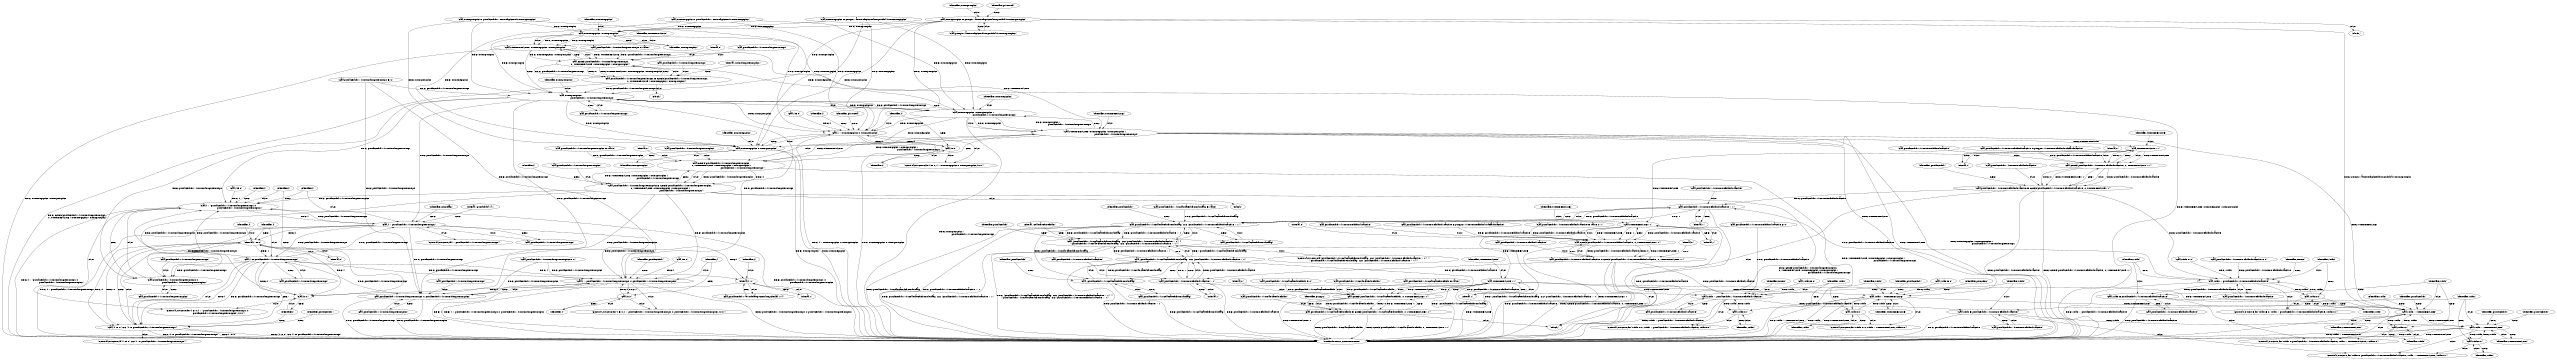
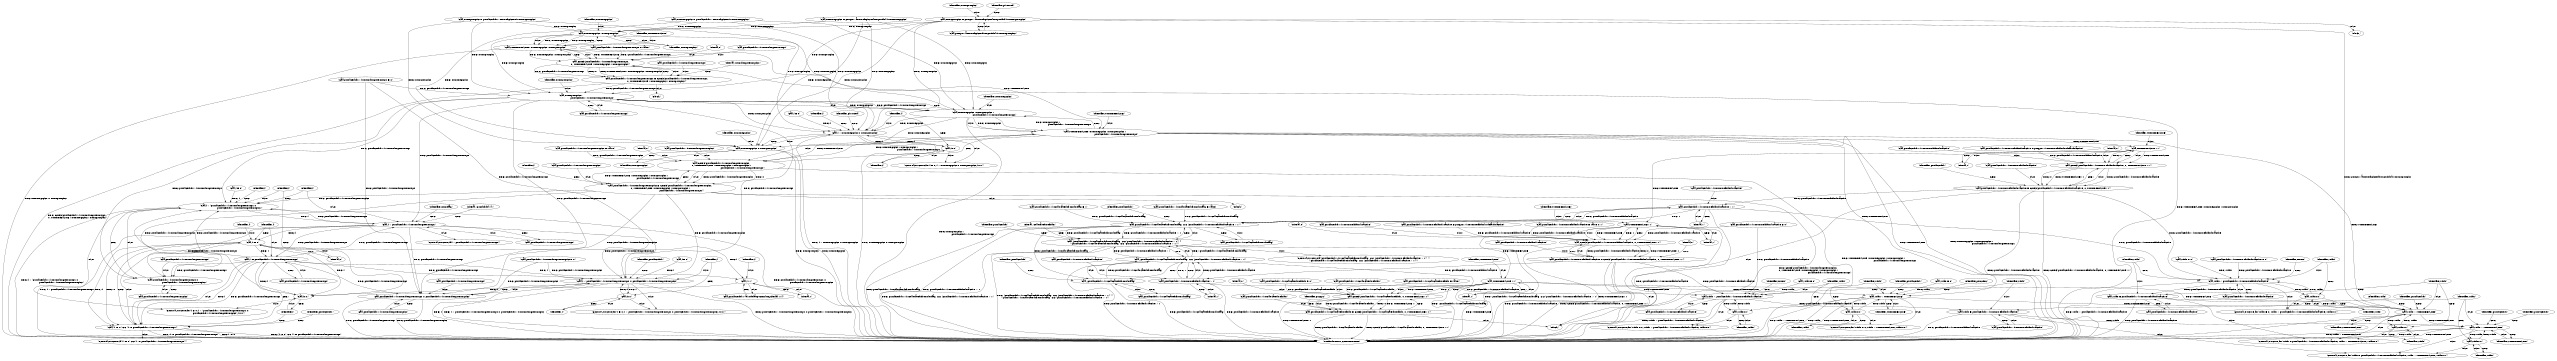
(529, 76) -> (584, 43)
(641, 136) -> none
(46, 198) -> (46, 198)
none -> (1058, 207)
(253, 243) -> (253, 243)
(1972, 249) -> (1973, 229)
(746, 281) -> (746, 281)
